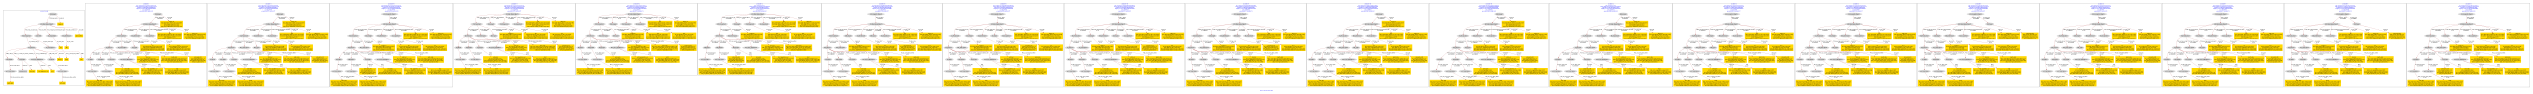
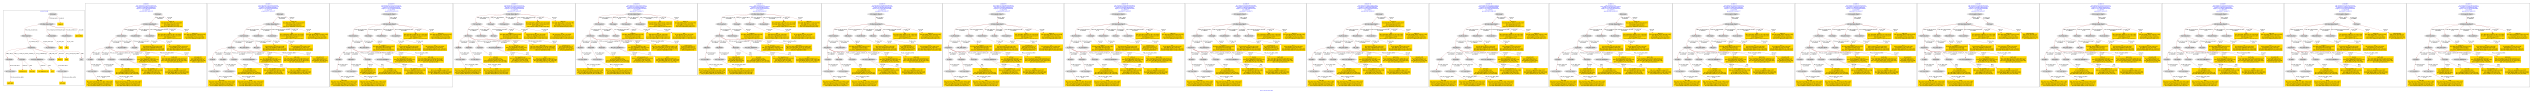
(38, 36) -> none
(81, 59) -> (81, 59)
(23, 71) -> (23, 71)
